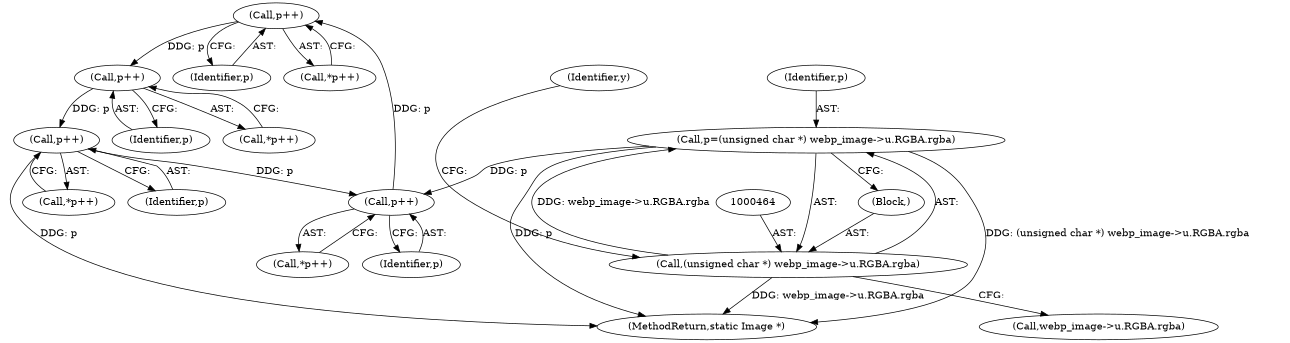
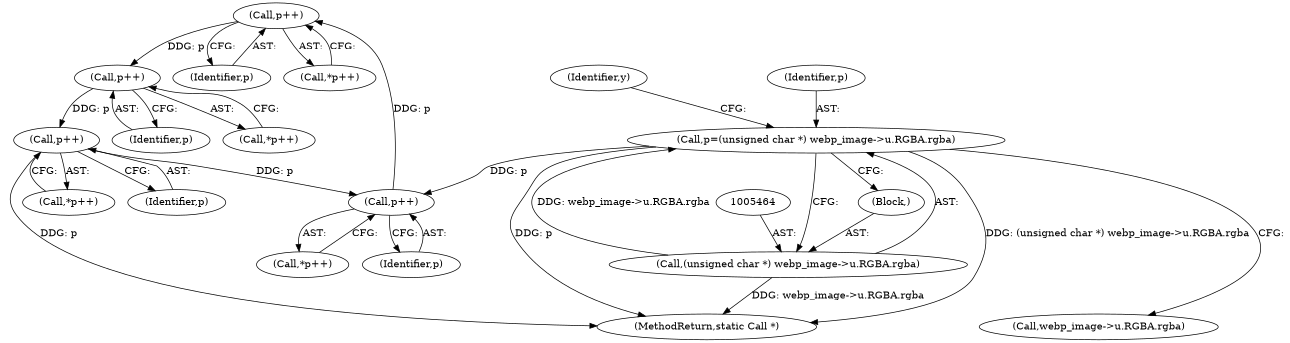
(455, 191) -> (699, 107)
(753, 202) -> (753, 202)
(827, 202) -> (827, 202)
(942, 293) -> (1180, 189)
(707, 327) -> (707, 327)
